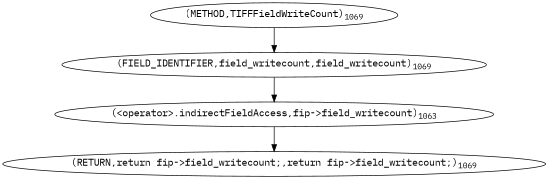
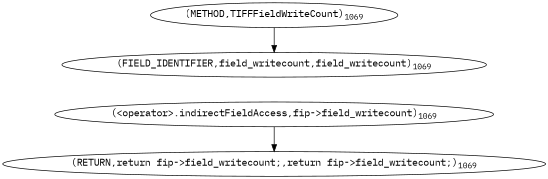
(274, 86) -> none
(428, 113) -> (428, 113)
